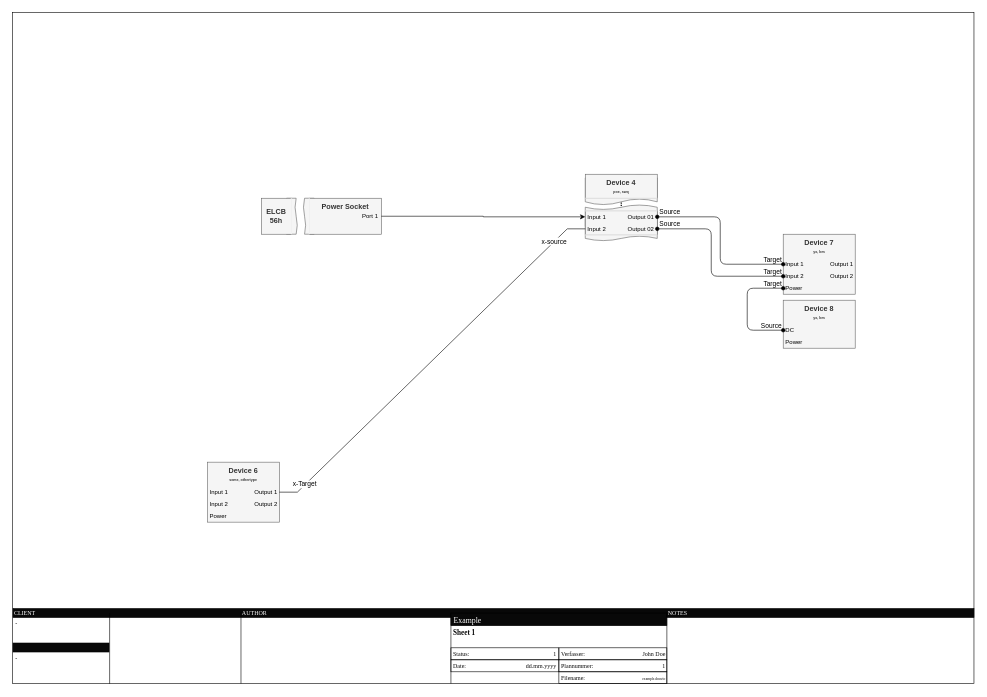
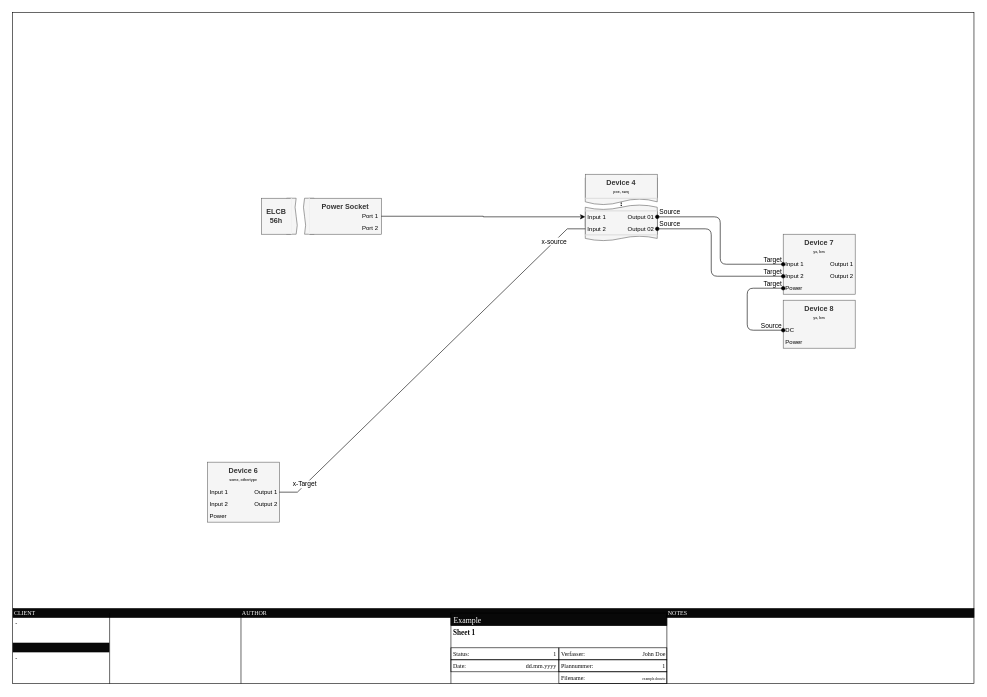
none -> (363, 228)
